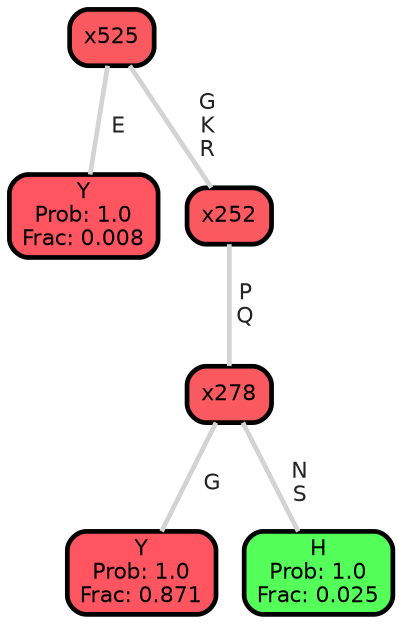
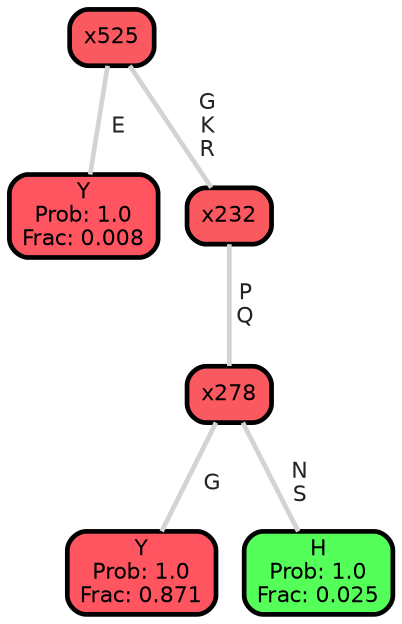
(229, 216) -> (229, 216)
